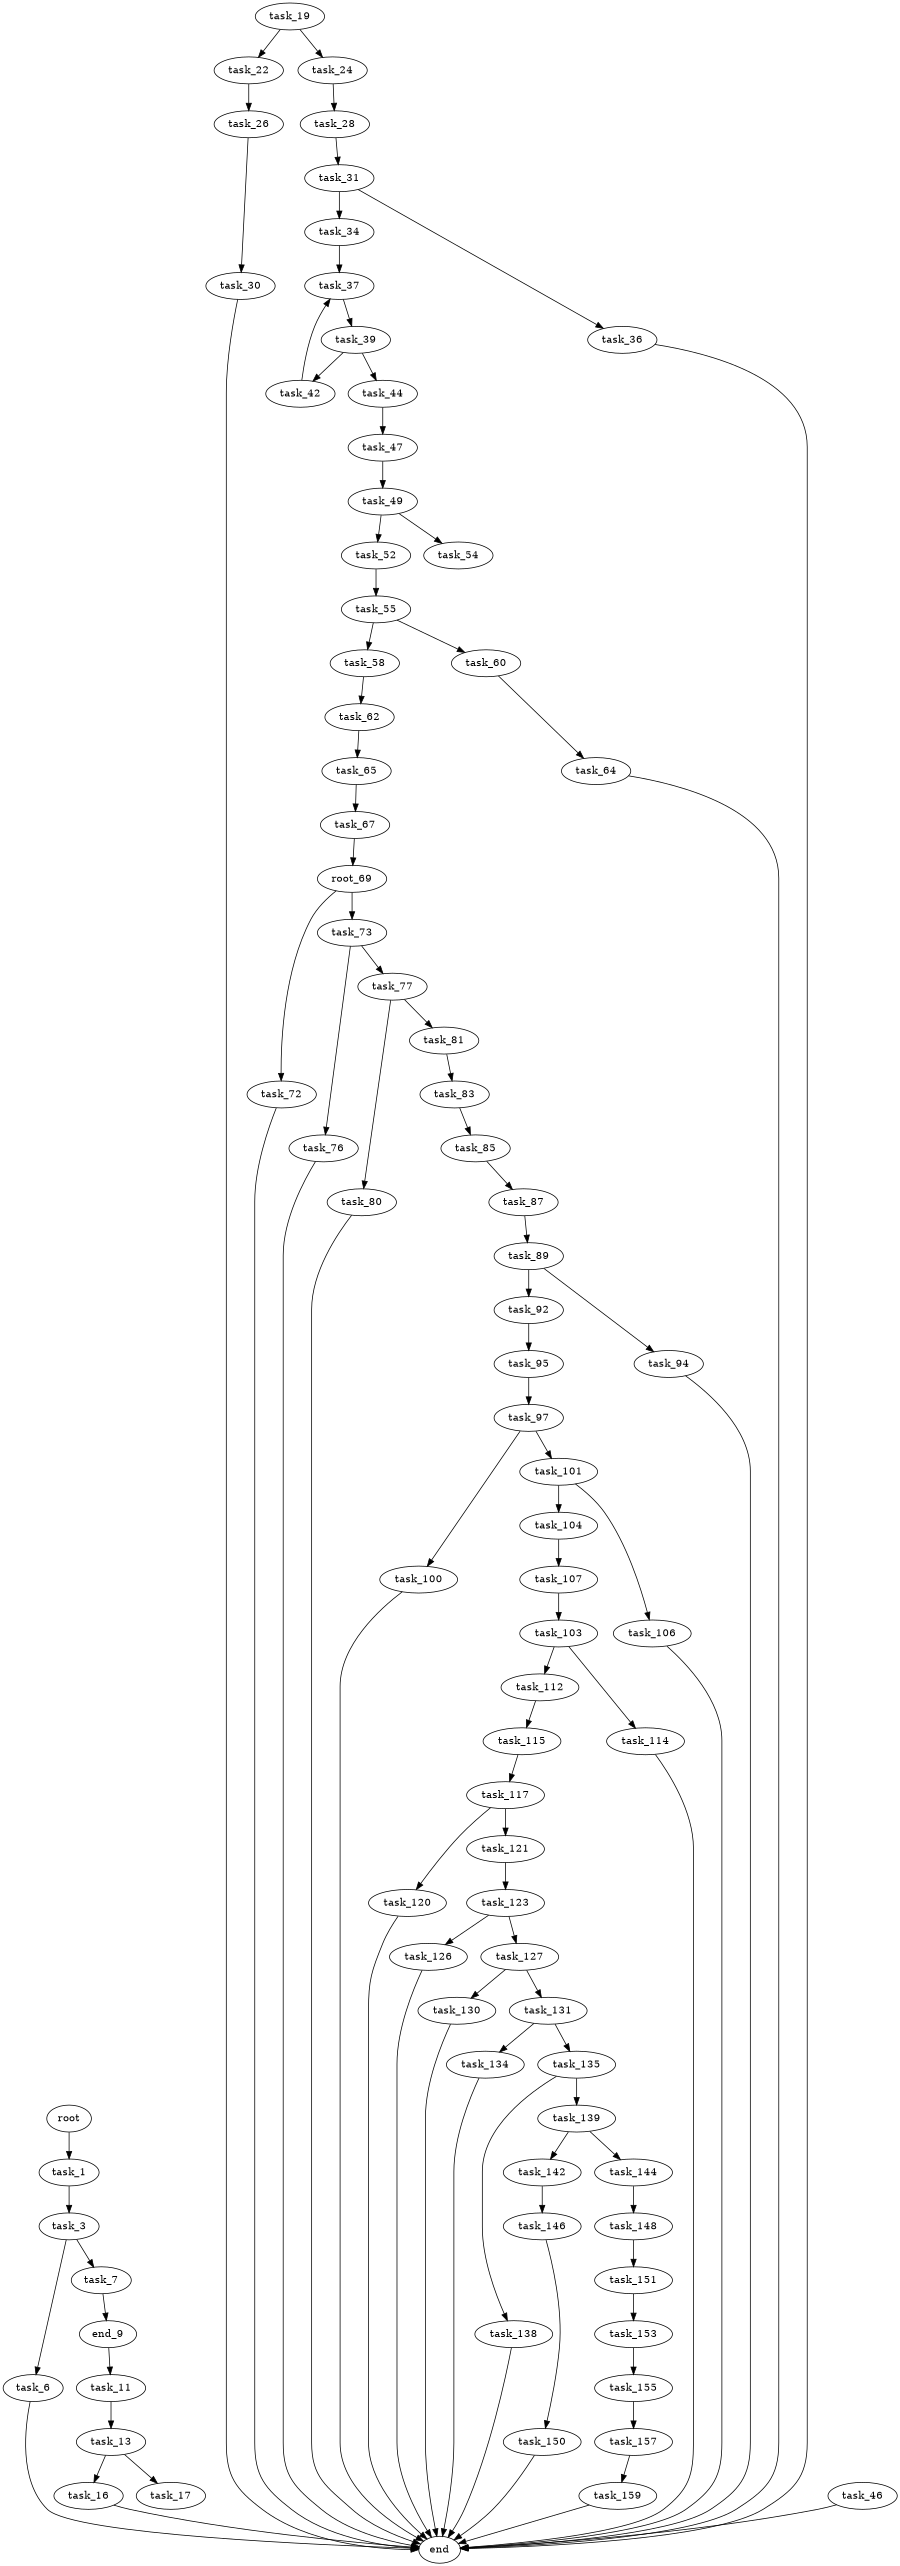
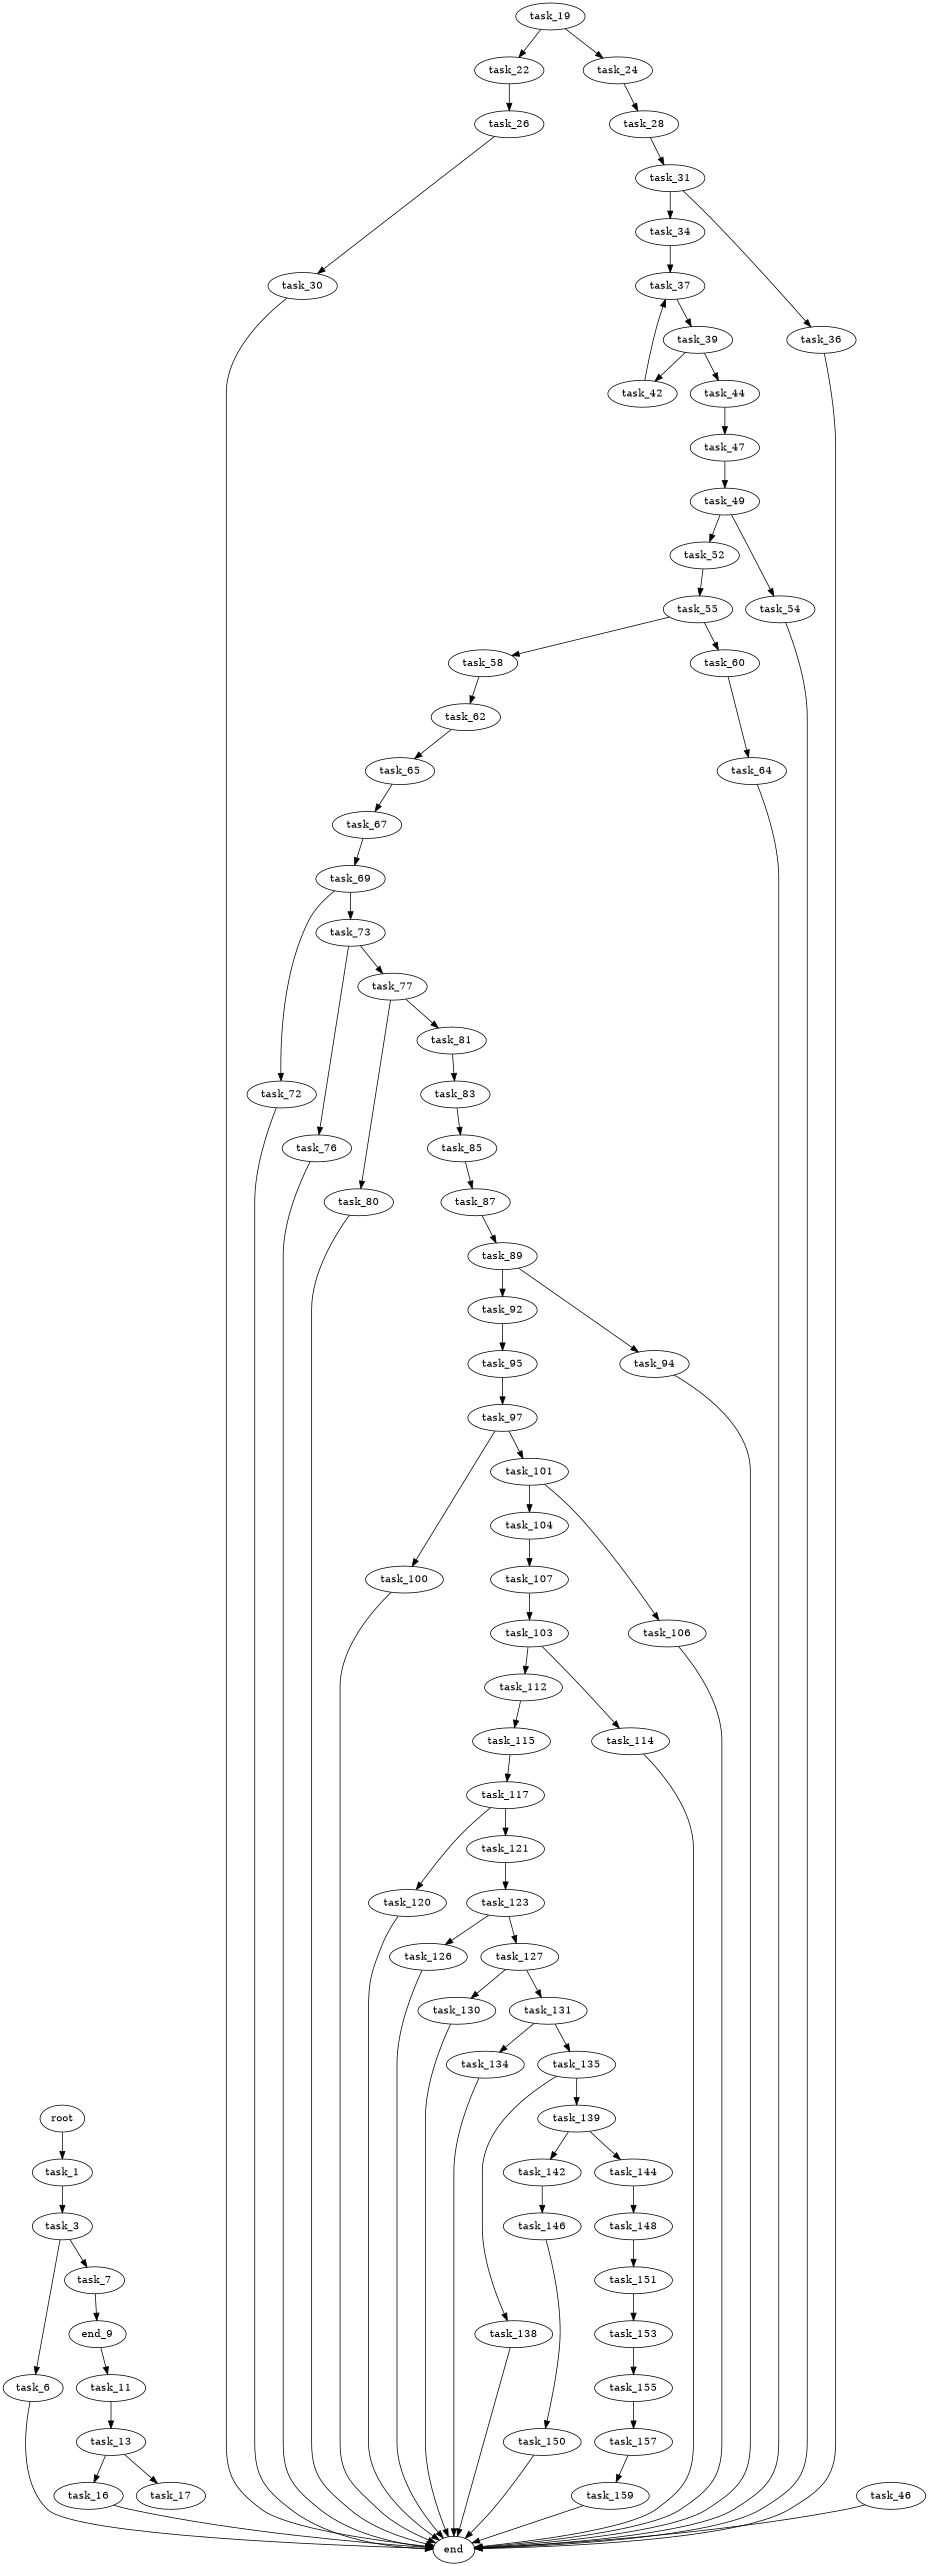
(352, 879) -> (351, 879)
none -> (807, 1716)
